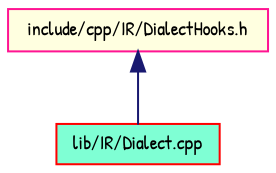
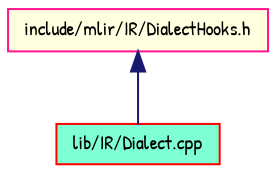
(138, 30) -> (138, 30)
